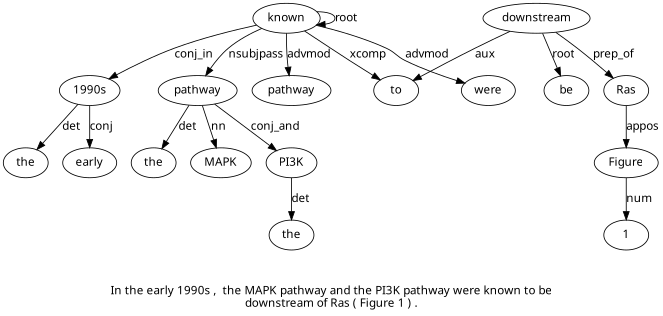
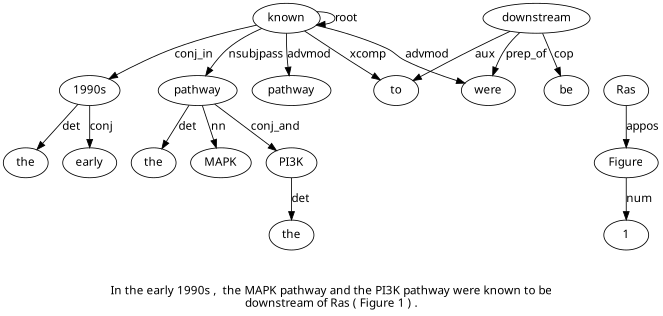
(582, 52) -> (505, 49)
(564, 54) -> (564, 54)
